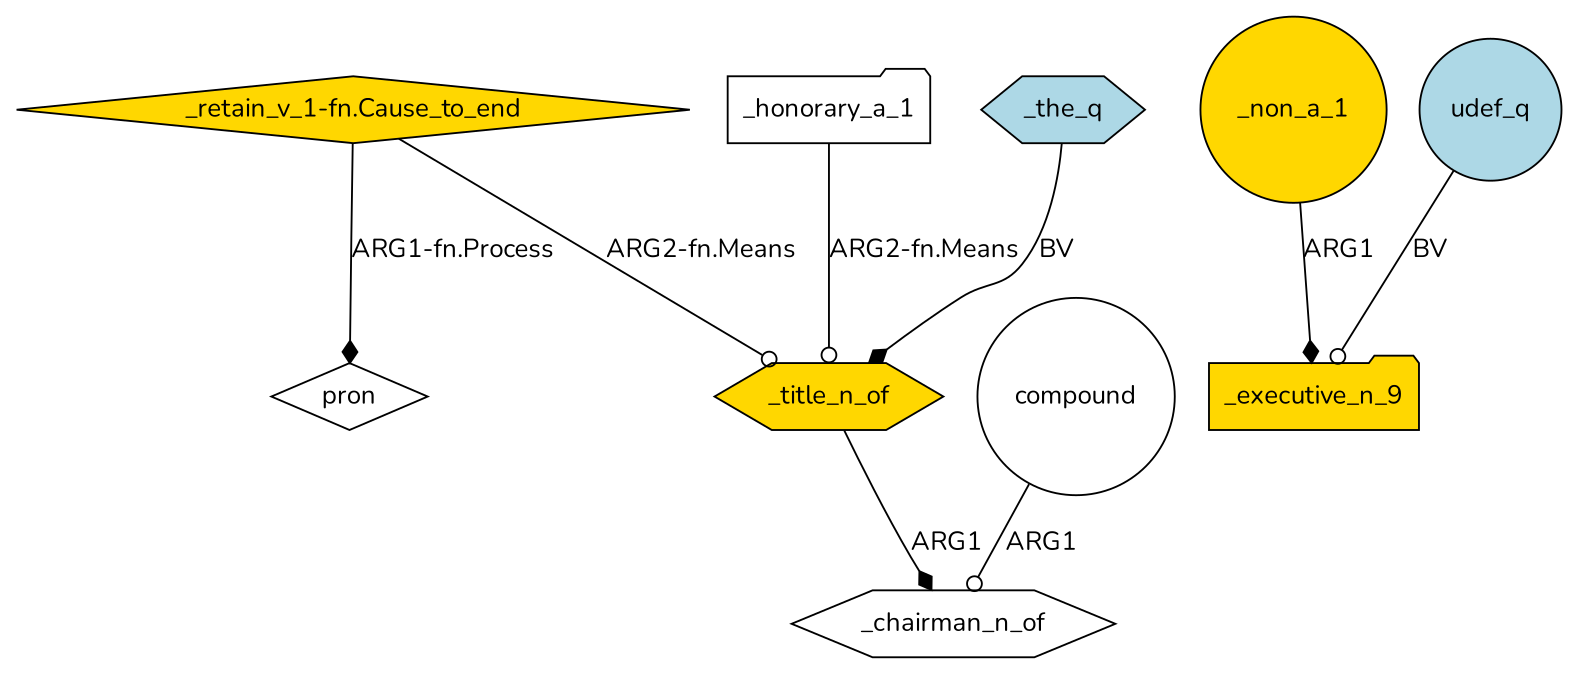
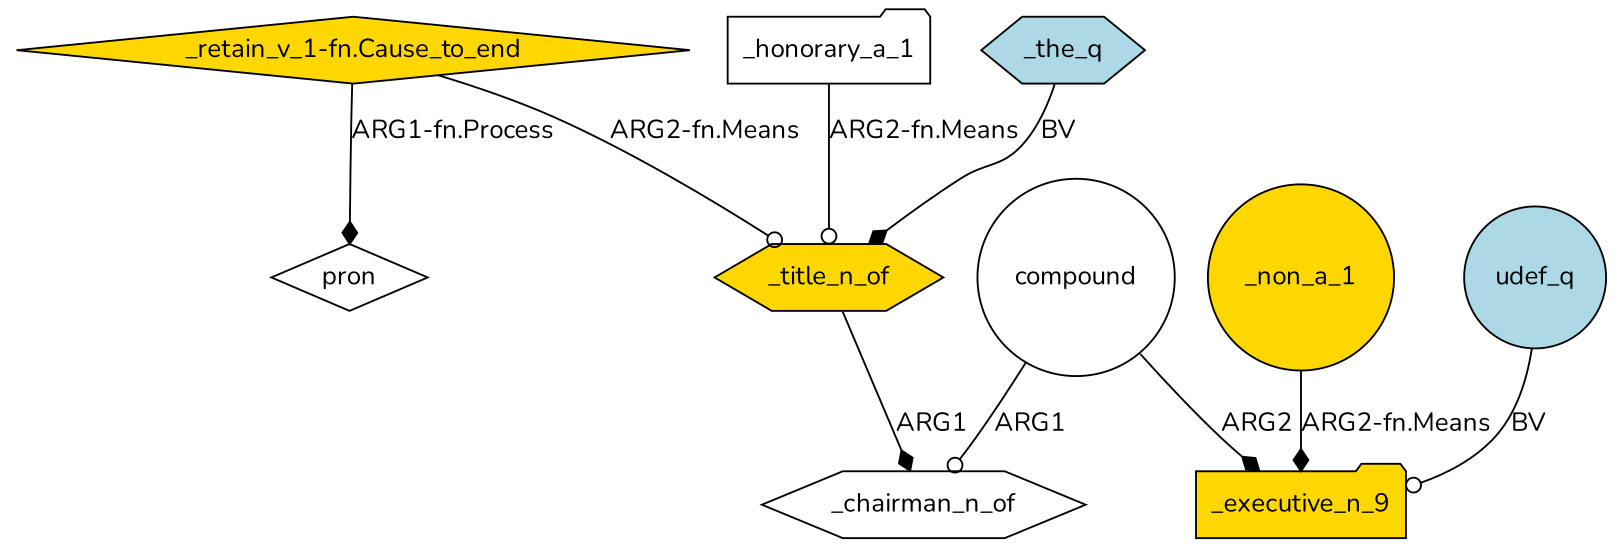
(1339, 250) -> (1397, 424)
none -> (1190, 407)
